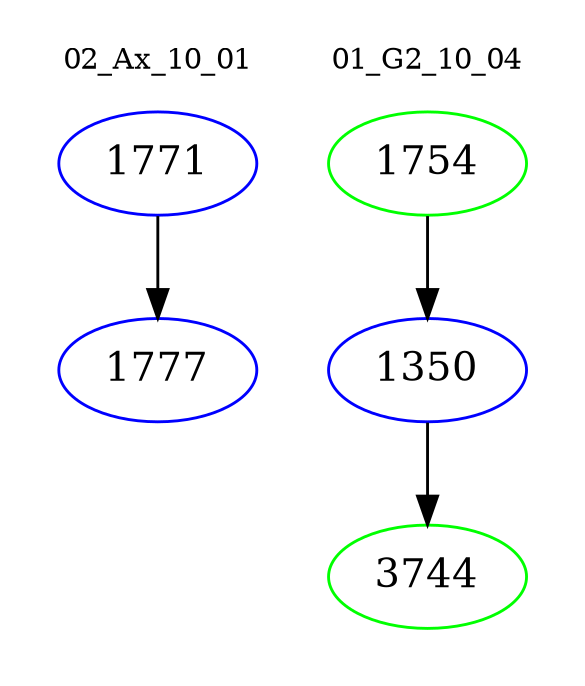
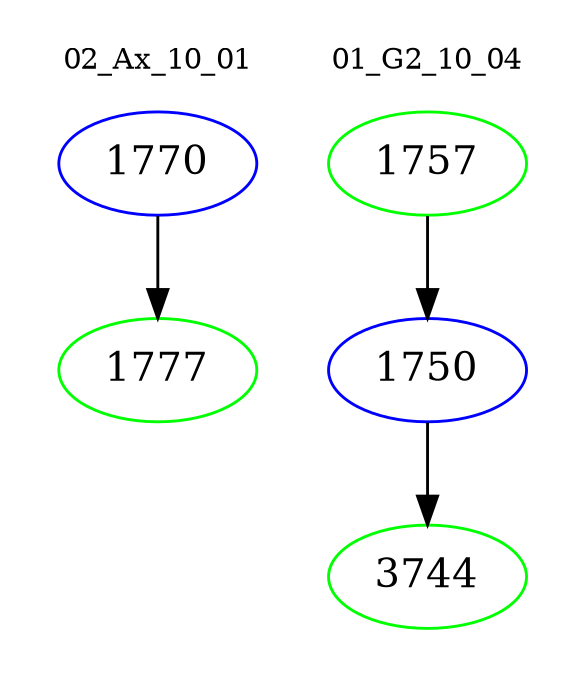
(158, 164) -> (158, 164)
(428, 164) -> (428, 164)
(158, 370) -> (158, 370)
(428, 370) -> (428, 370)
